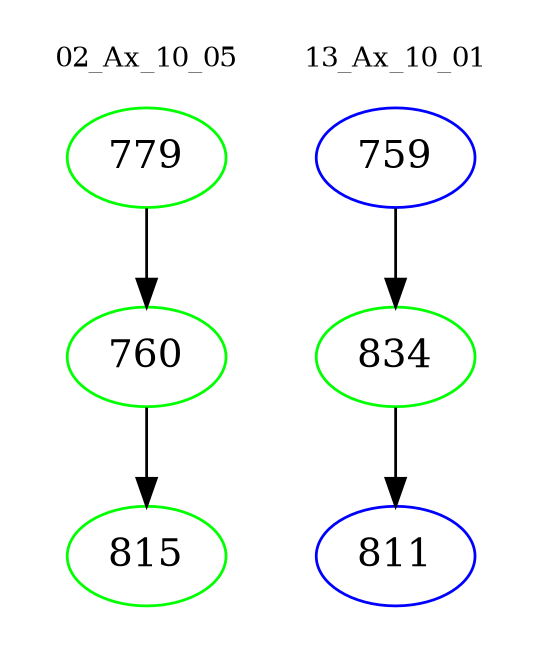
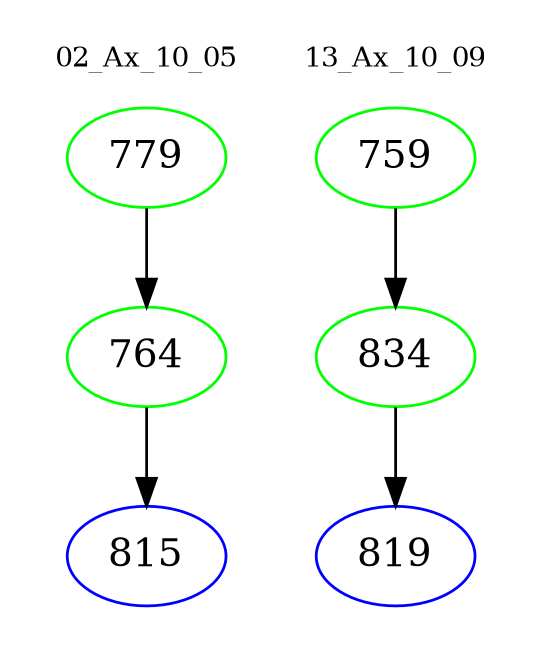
(396, 59) -> (396, 59)
(396, 158) -> (396, 158)
(147, 357) -> (147, 357)
(147, 556) -> (147, 556)
(396, 556) -> (396, 556)
